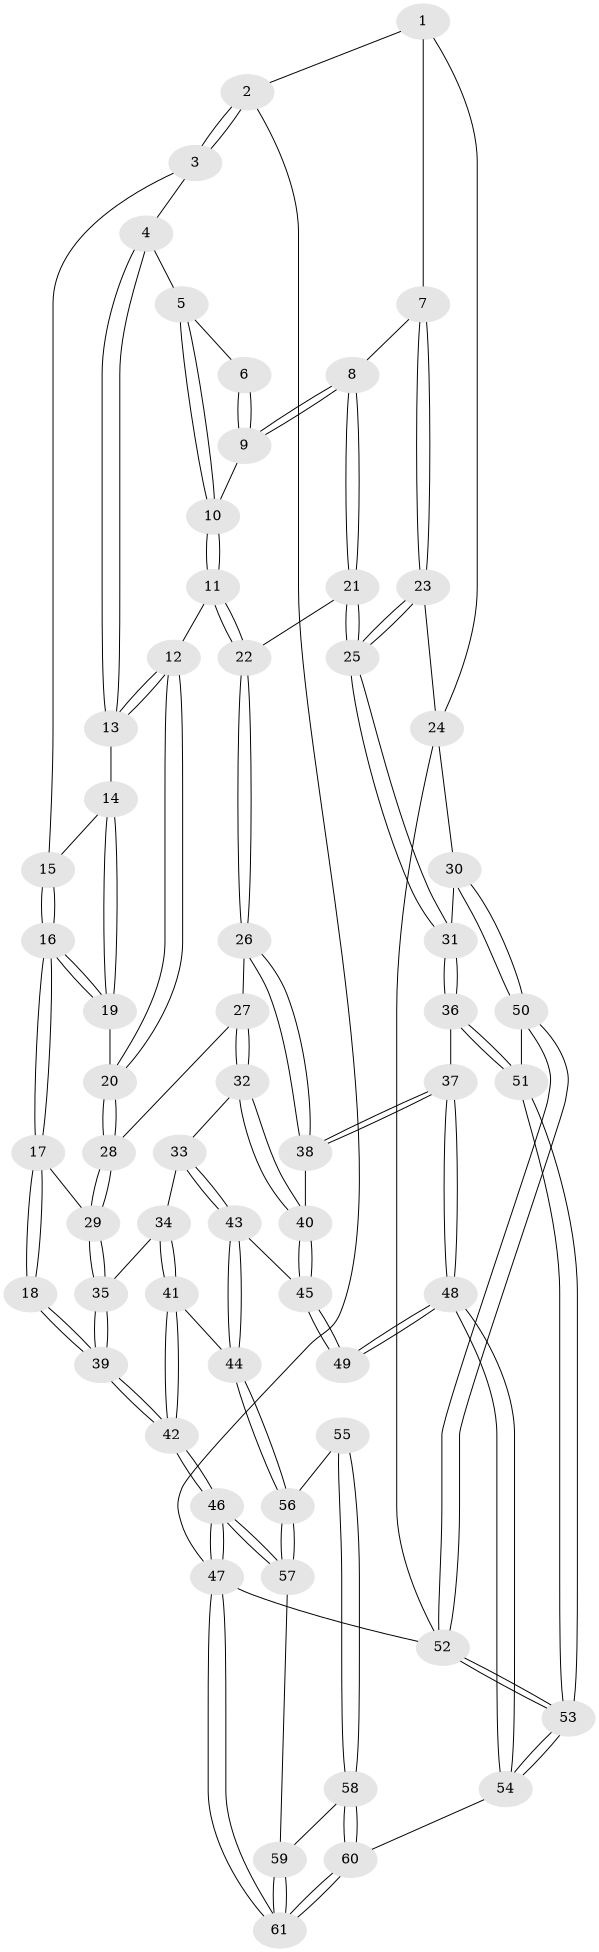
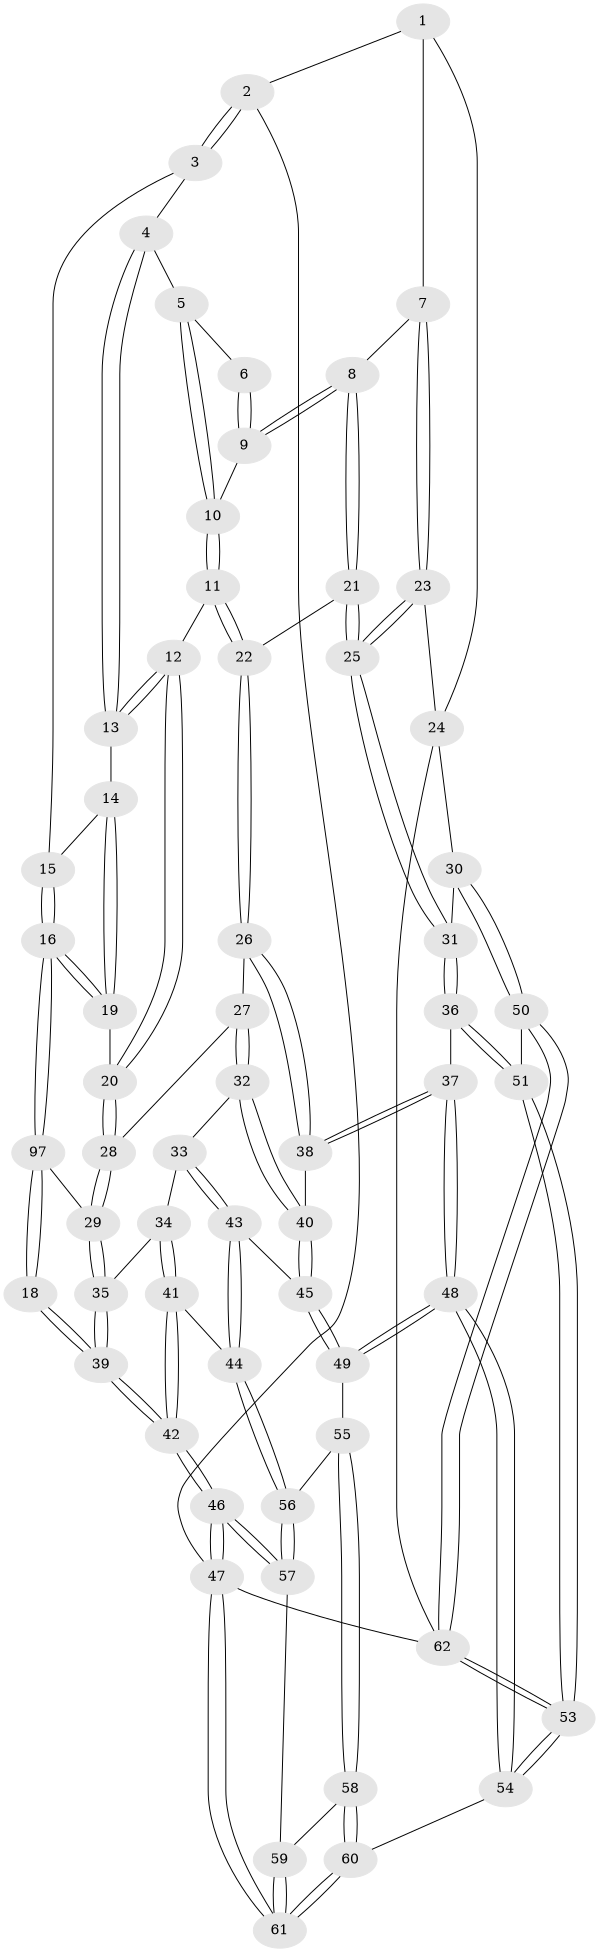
(38, 1153) -> (38, 1153)
none -> (343, 1400)
(443, 1648) -> (443, 1648)
